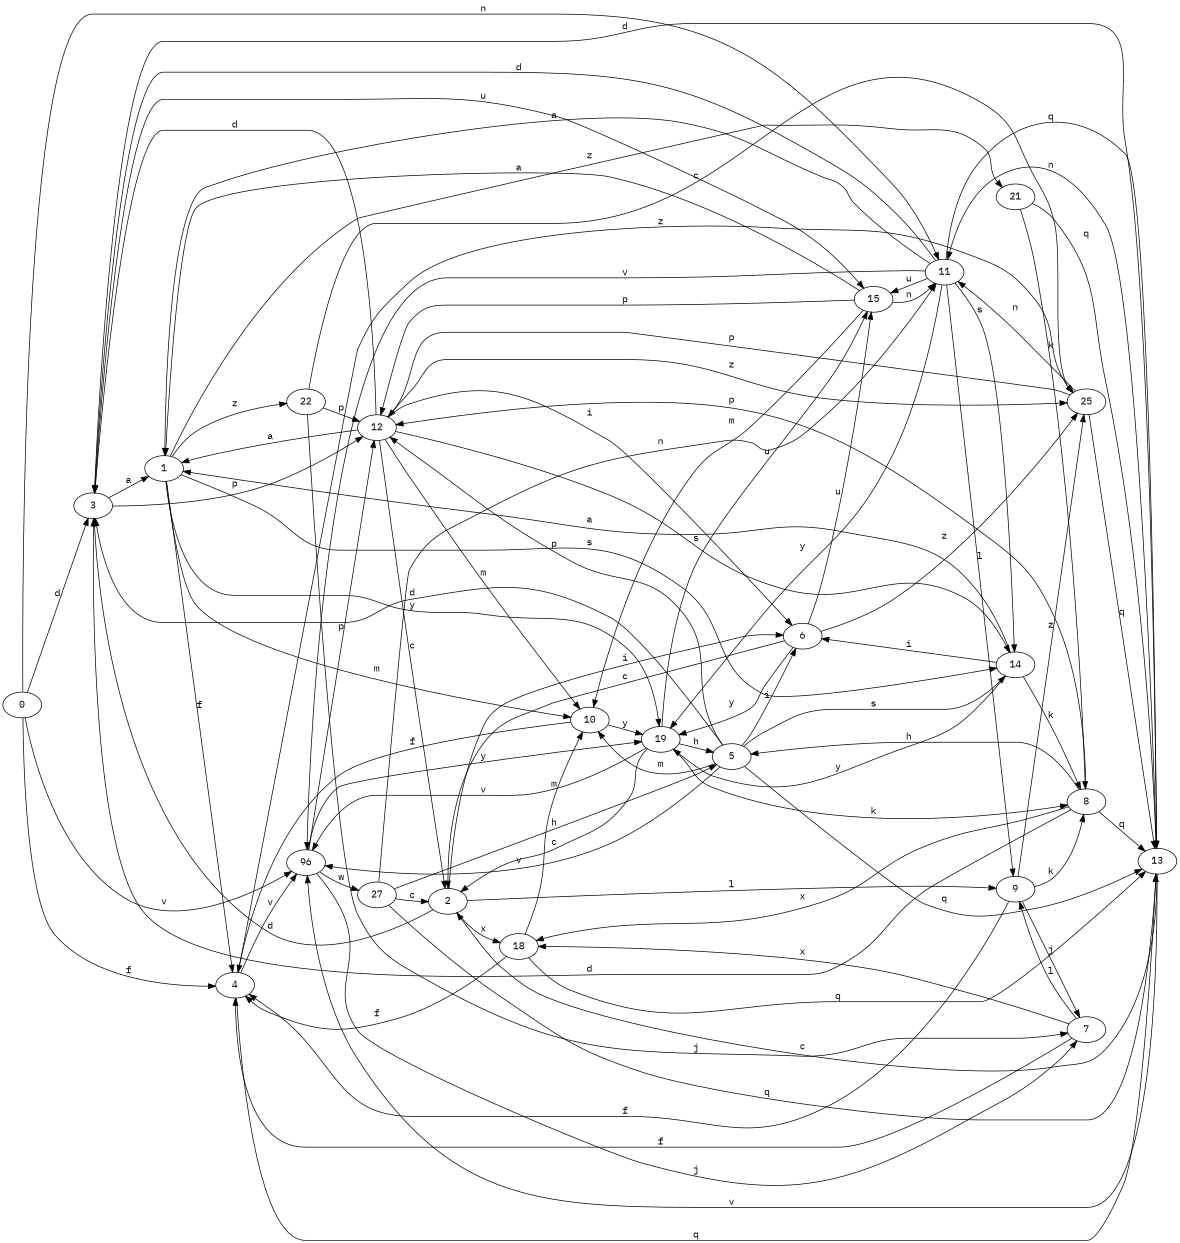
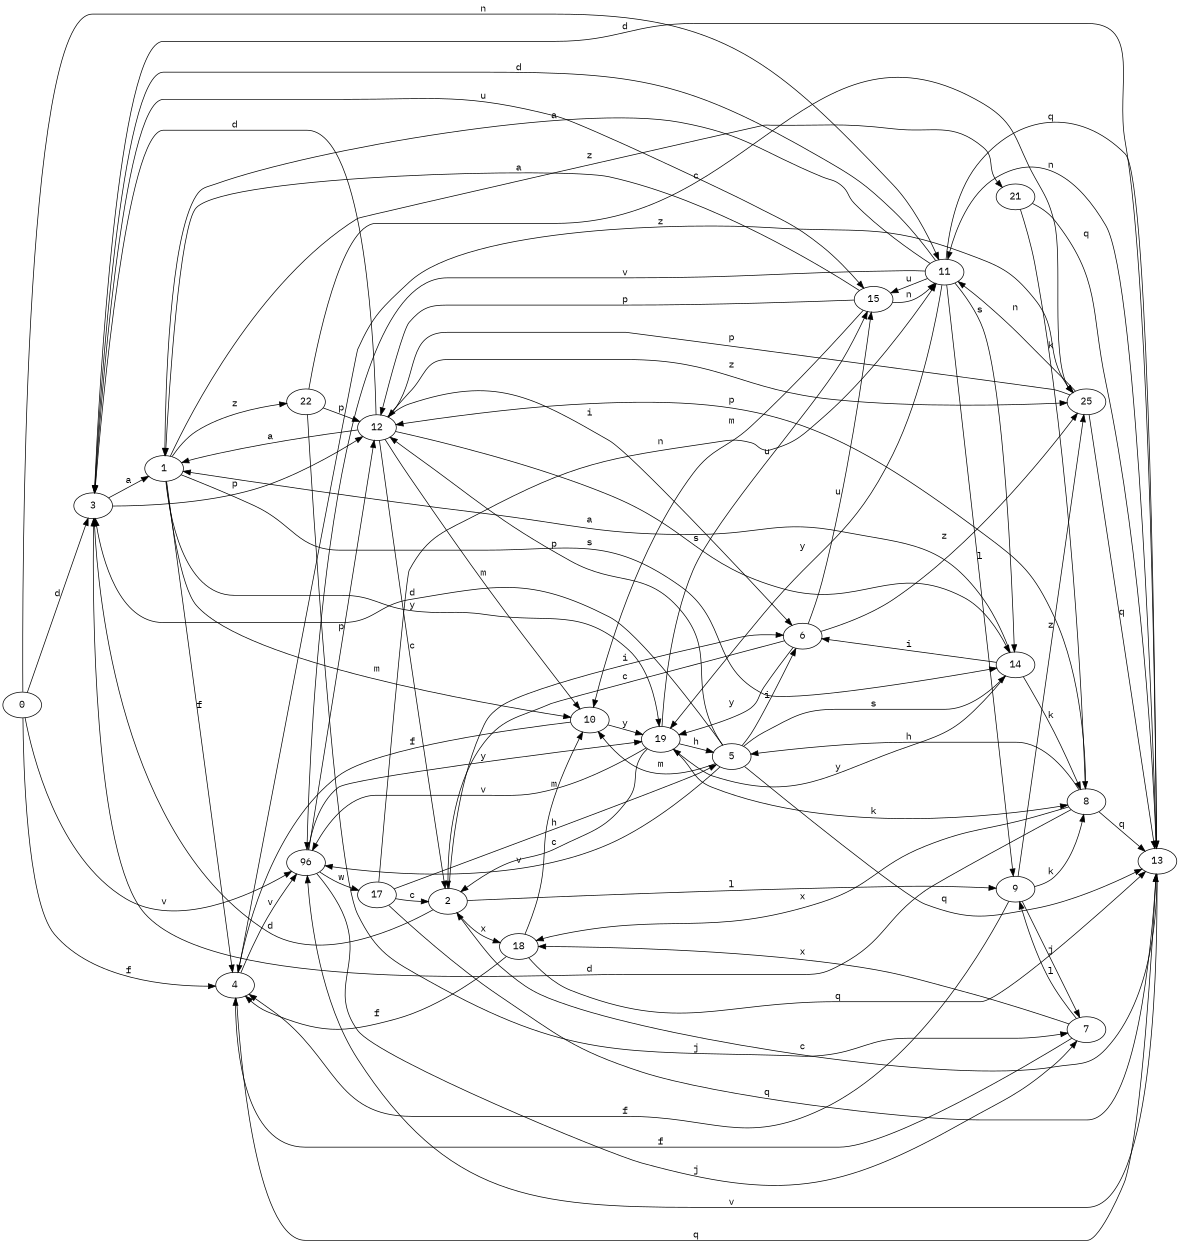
(377, 895) -> (377, 895)
